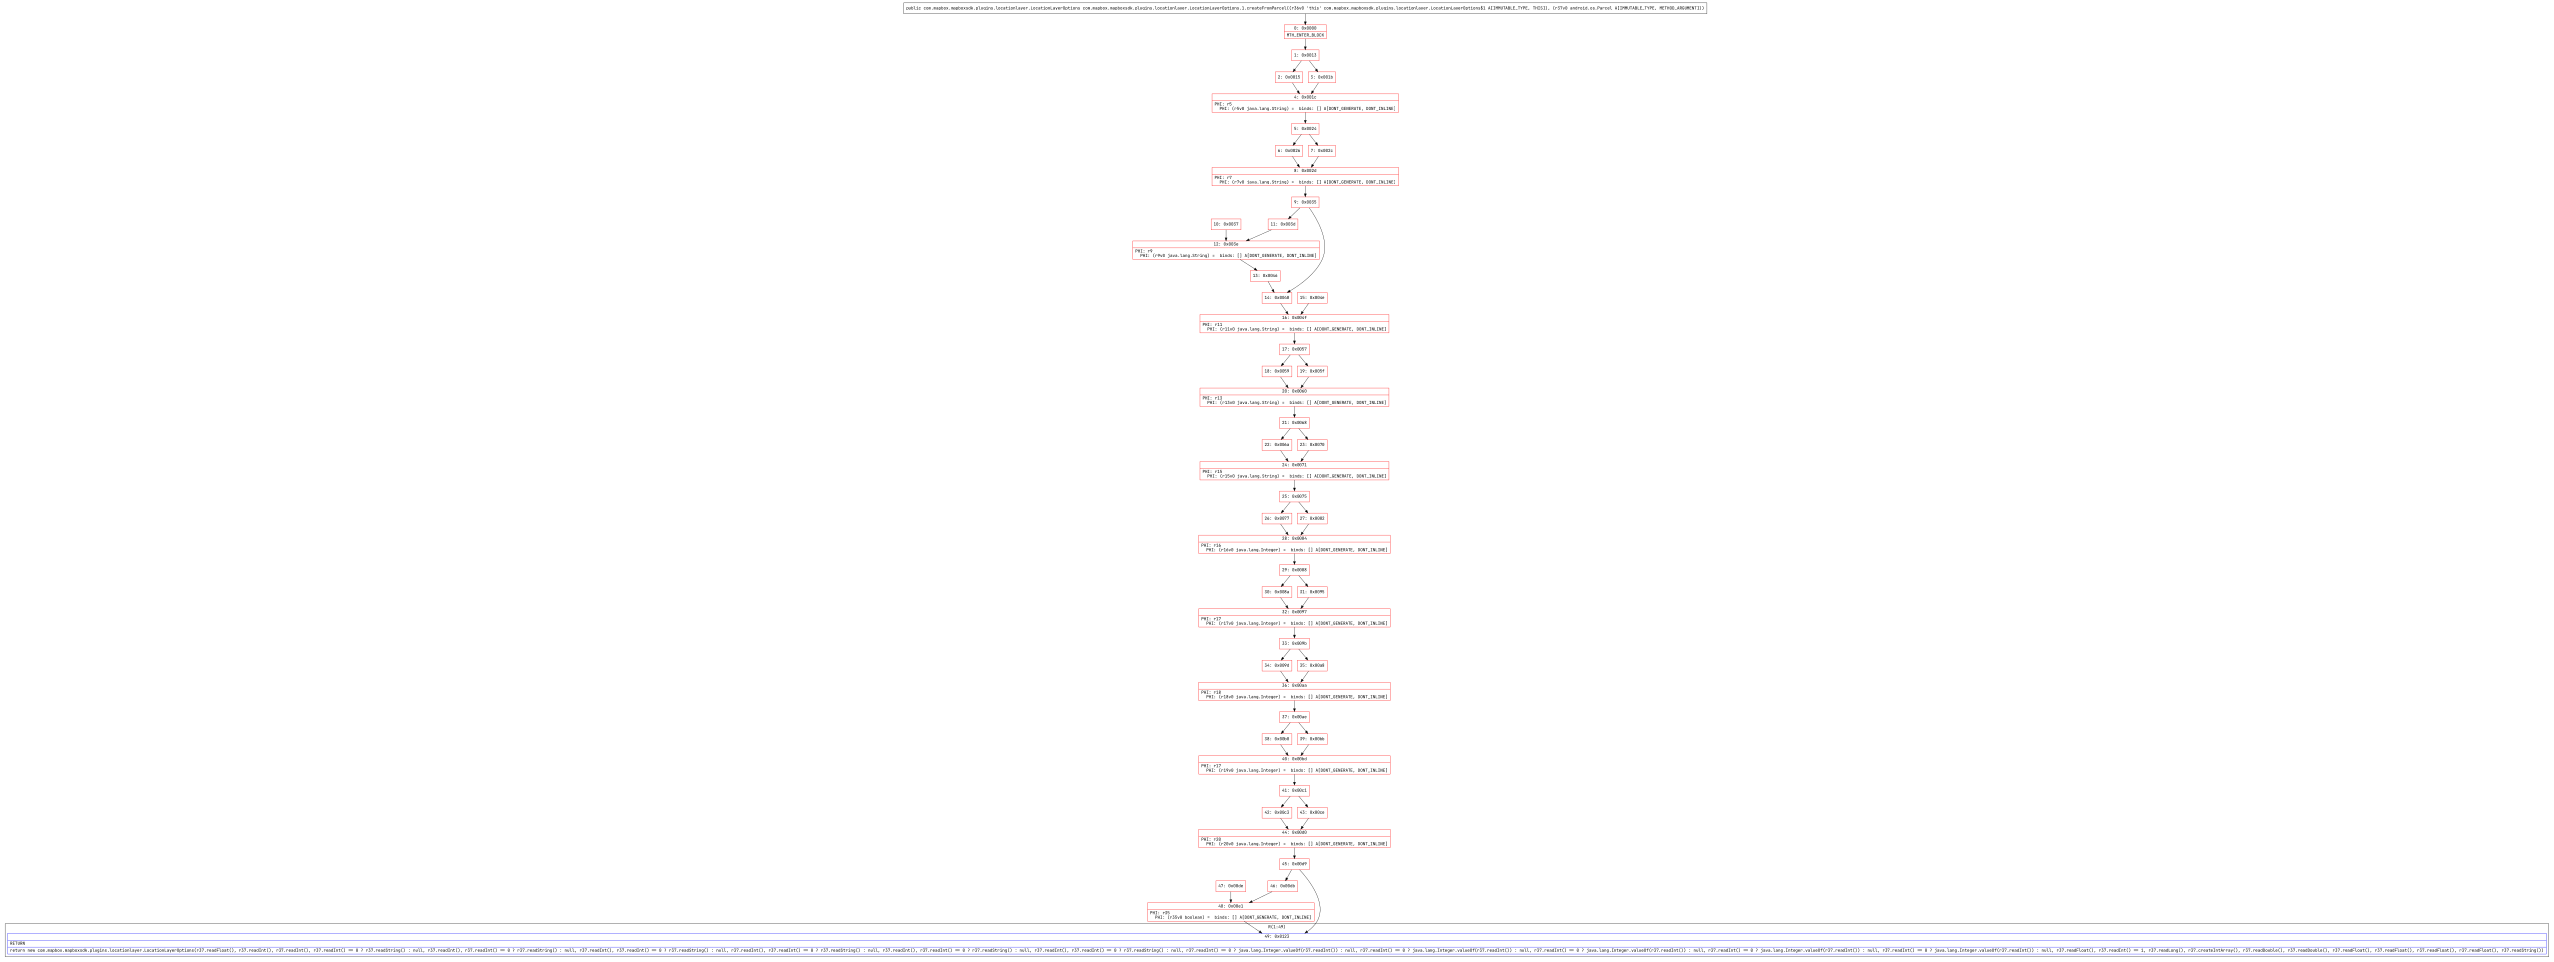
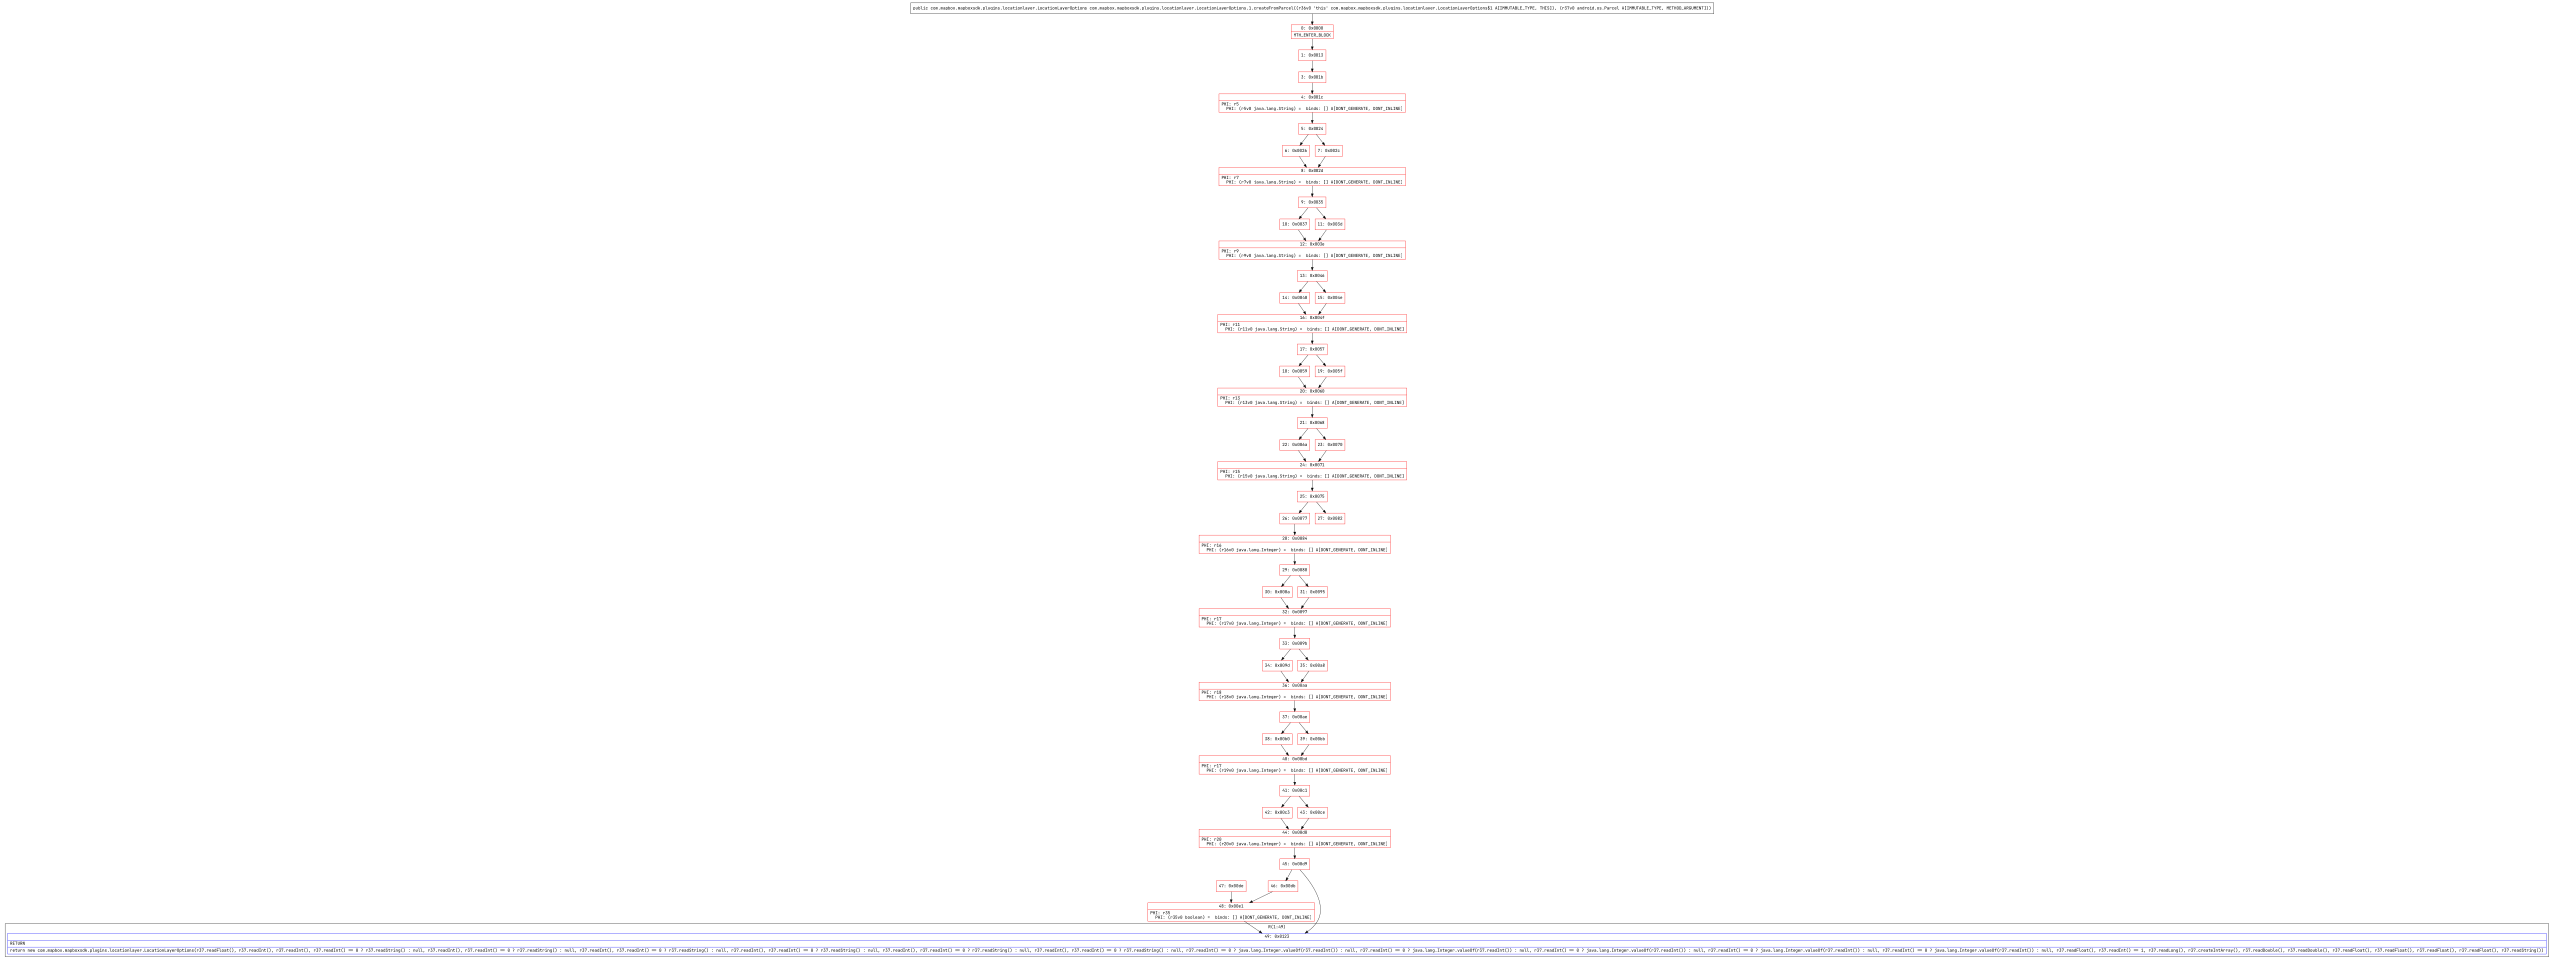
(1289, 77) -> none
(1324, 255) -> (1304, 212)
none -> (1320, 286)
(1306, 528) -> none
